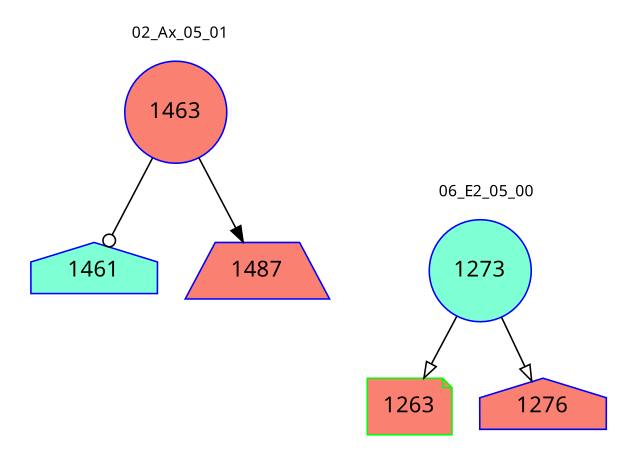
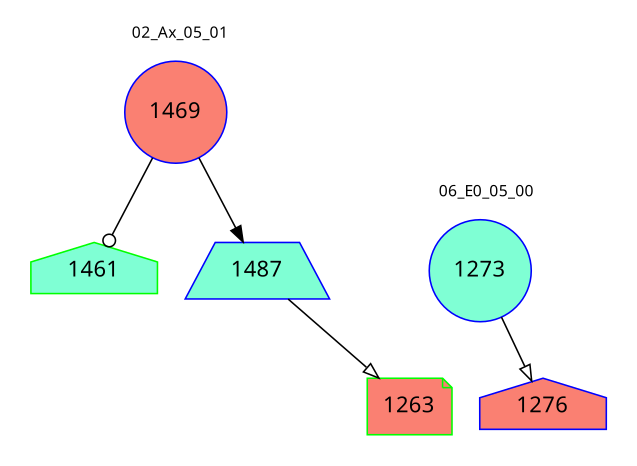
(176, 112) -> (176, 112)
(487, 192) -> (487, 192)
(94, 271) -> (94, 271)
(257, 271) -> (257, 271)
(444, 340) -> (327, 333)
